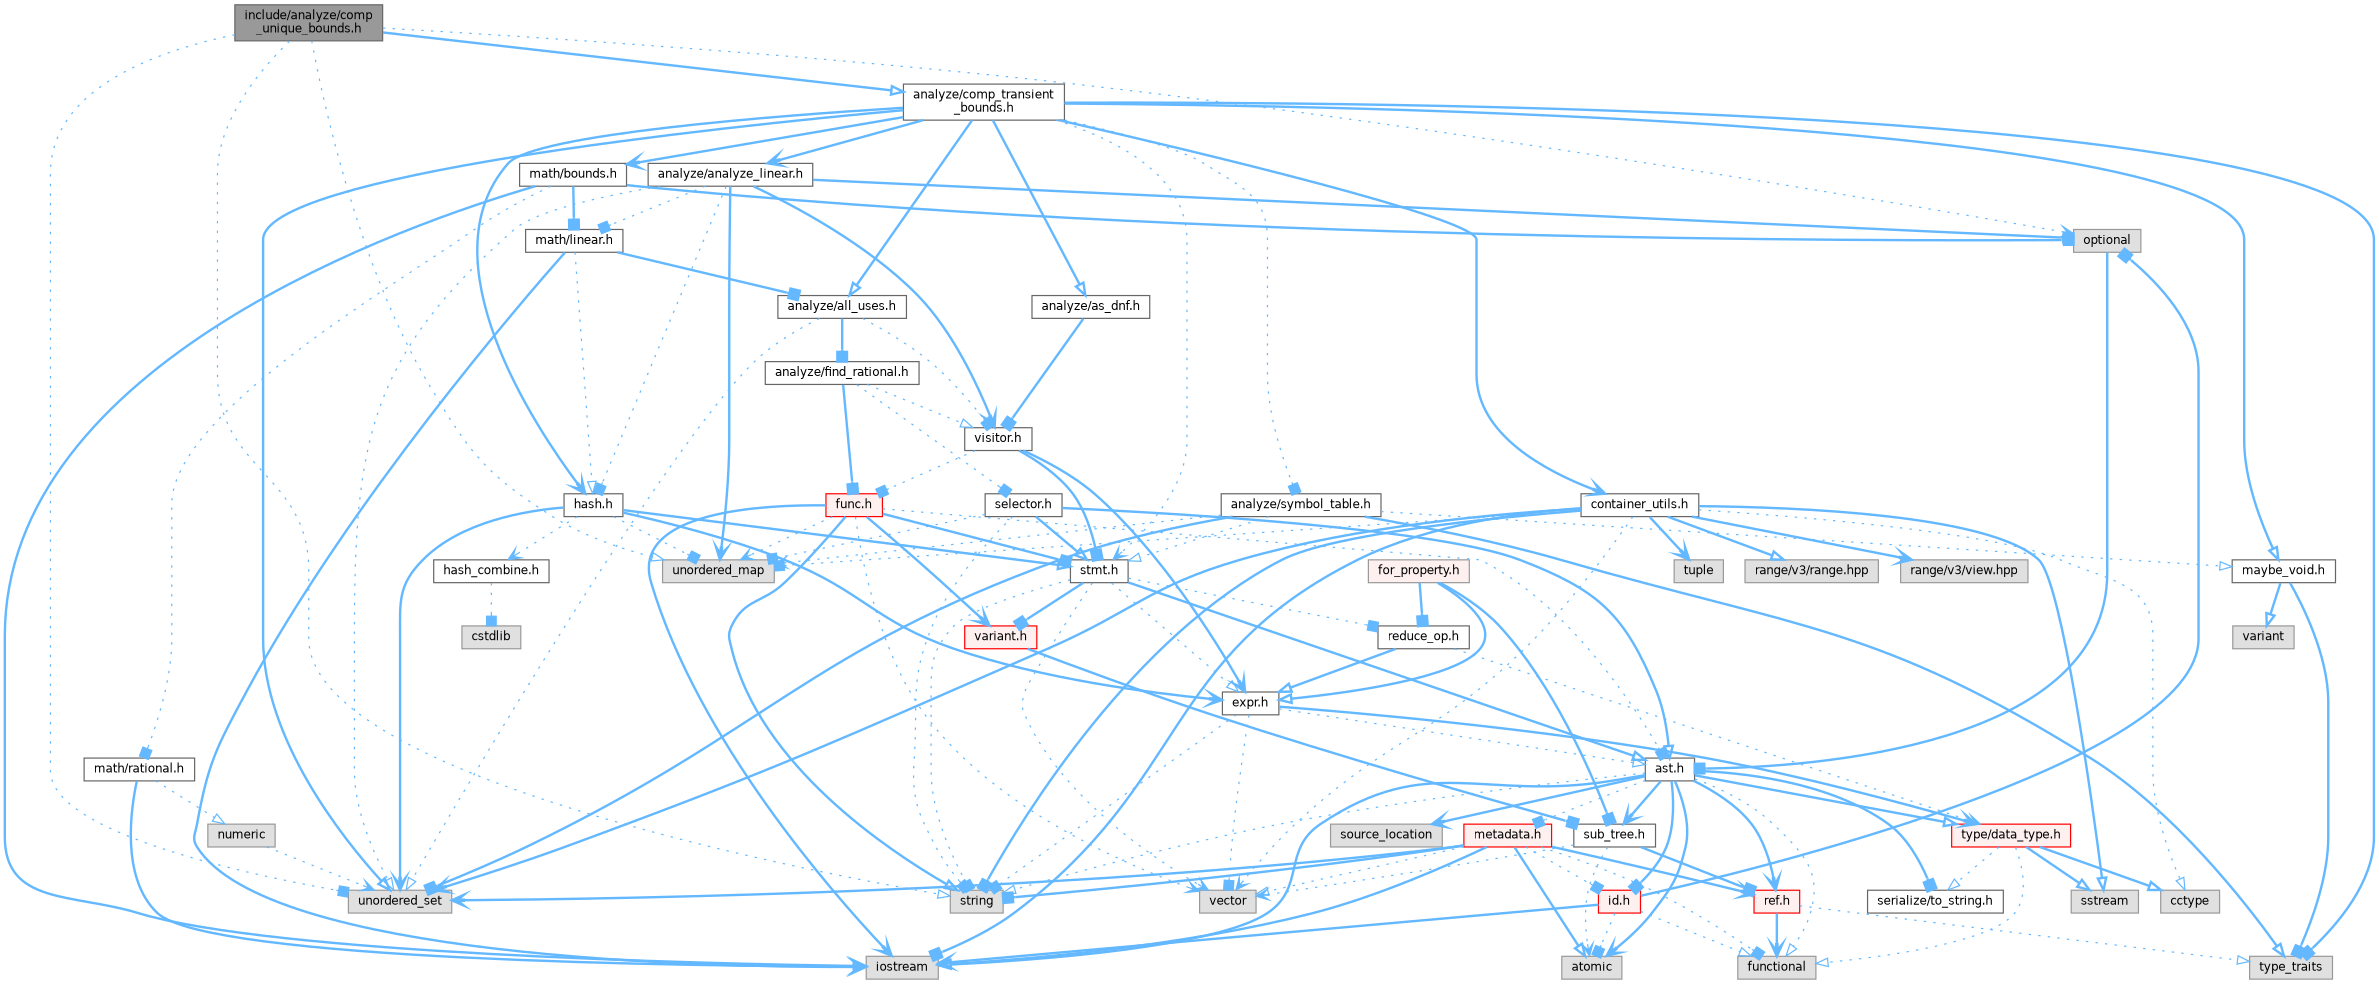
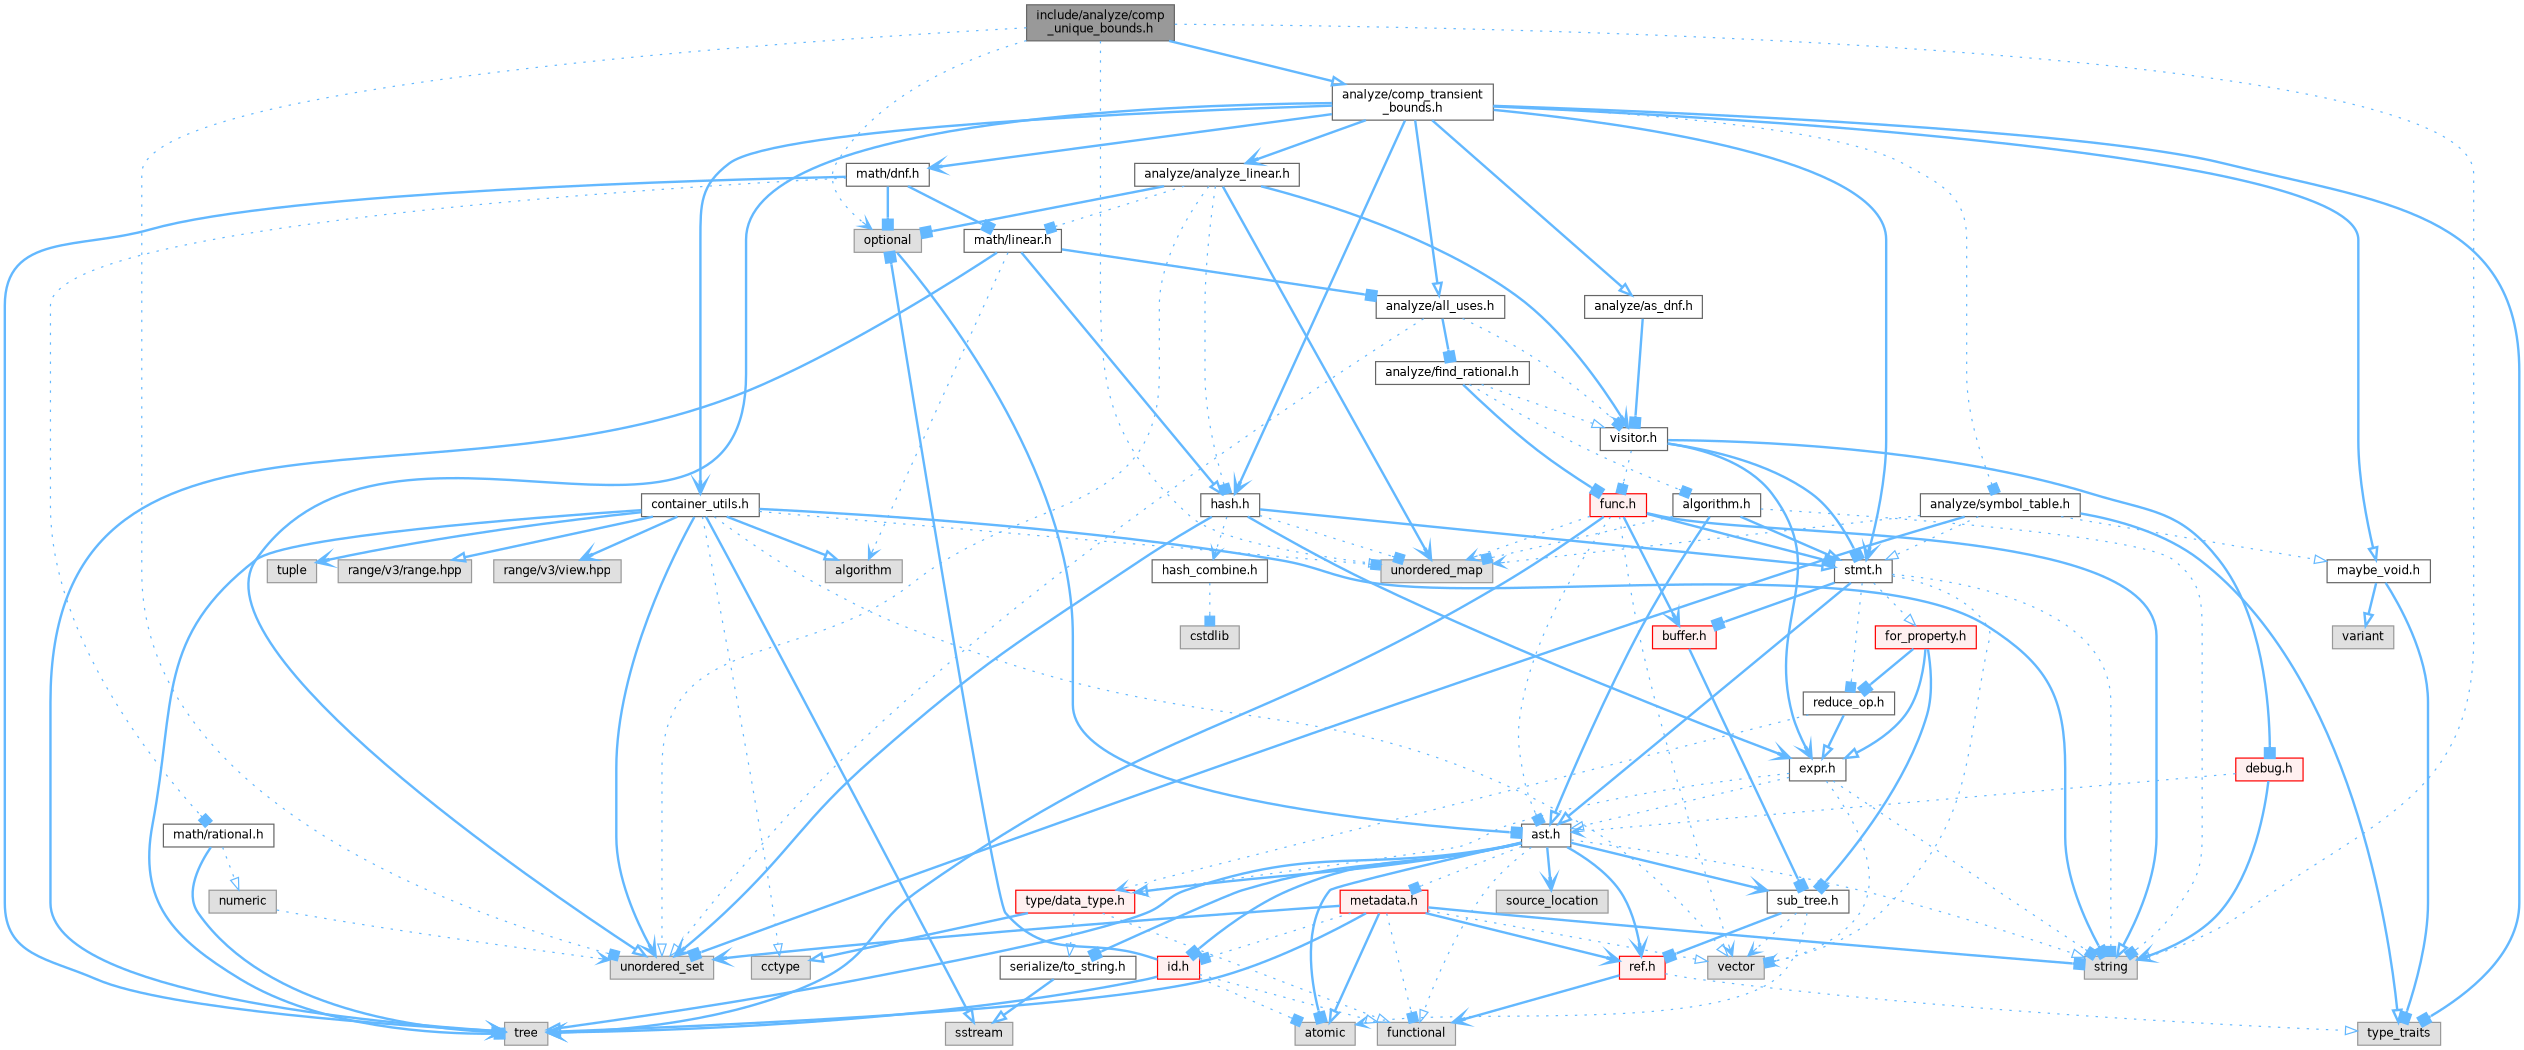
(573, 175) -> (888, 175)
(1187, 312) -> (1851, 193)
(583, 367) -> (1117, 368)
(1024, 505) -> (1717, 505)
none -> (864, 571)
(1419, 571) -> (1926, 637)
(1167, 631) -> (1895, 604)
(1001, 637) -> (1684, 637)
(1450, 711) -> (1202, 708)
(1625, 745) -> (1471, 843)
none -> (2269, 769)
(1684, 851) -> (1365, 880)
(2053, 865) -> (1039, 990)
(902, 968) -> (526, 1034)
